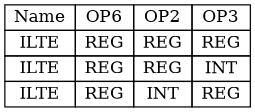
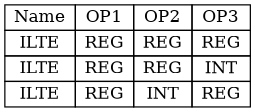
(105, 17) -> (105, 17)
